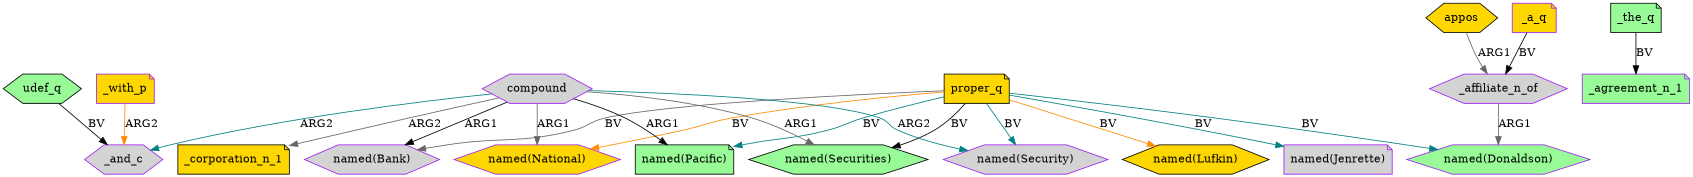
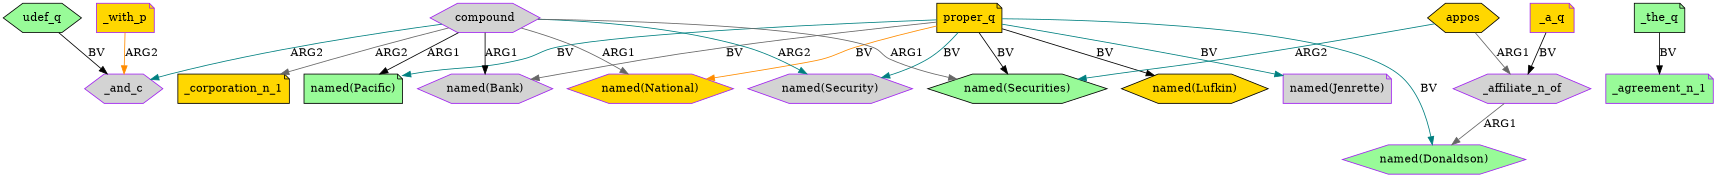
none -> (1261, 53)
(1079, 122) -> (1074, 51)
